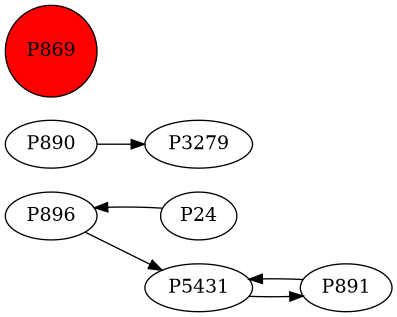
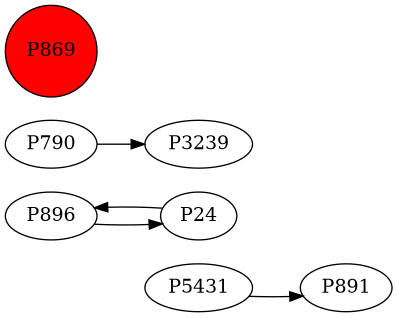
(51, 144) -> (51, 144)
(199, 144) -> (199, 144)
(118, 248) -> (122, 225)
(283, 279) -> none
